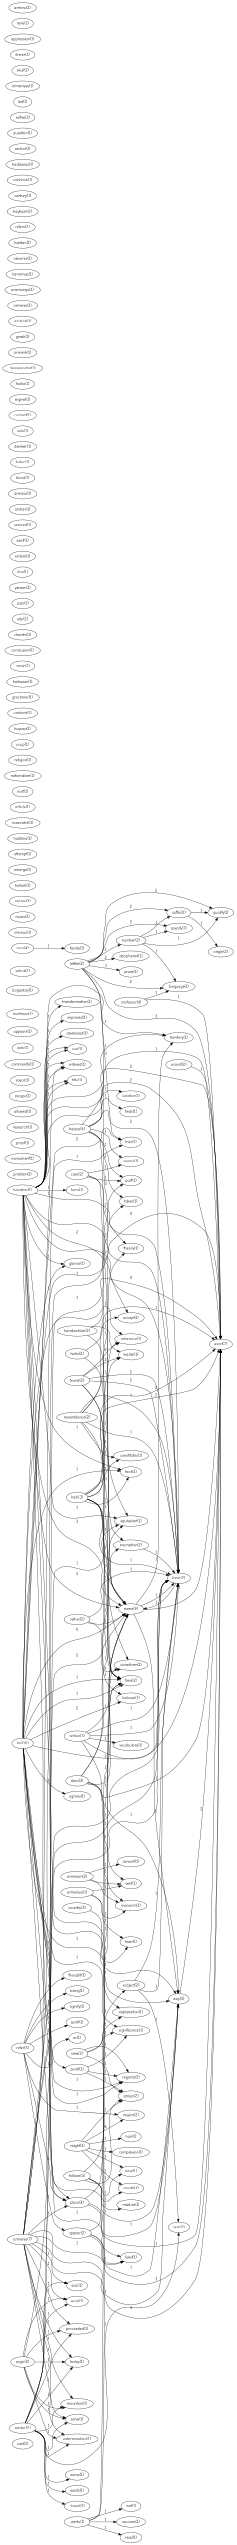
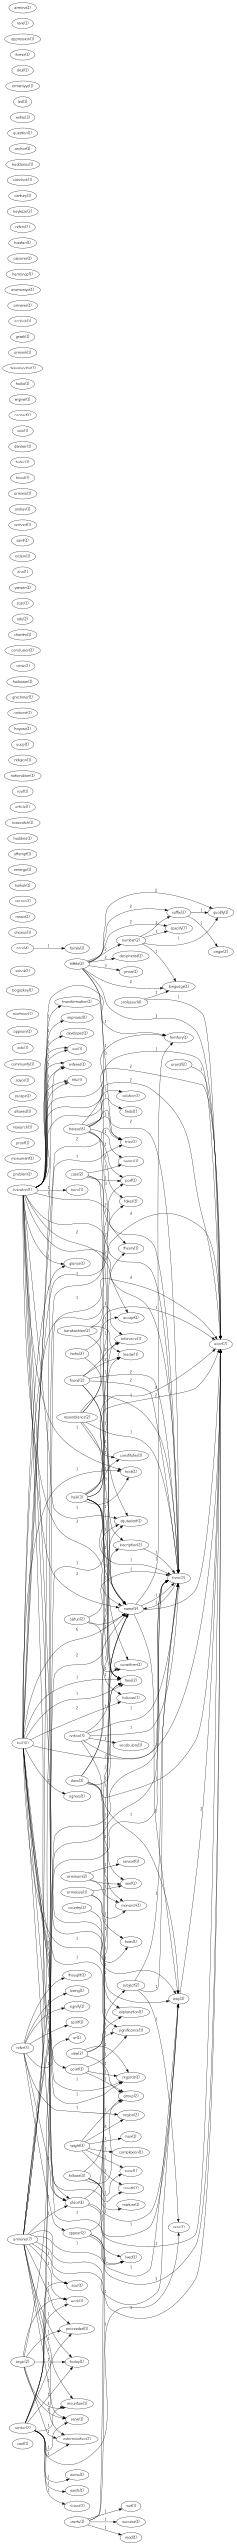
none -> (107, 1118)
